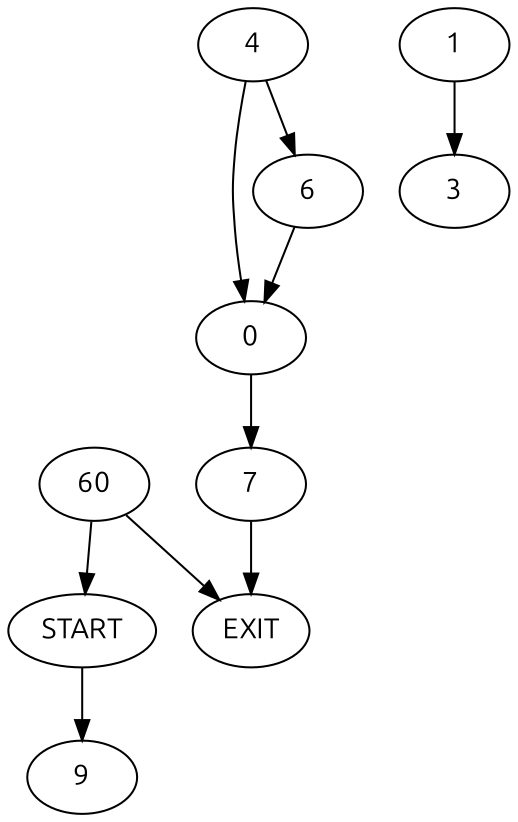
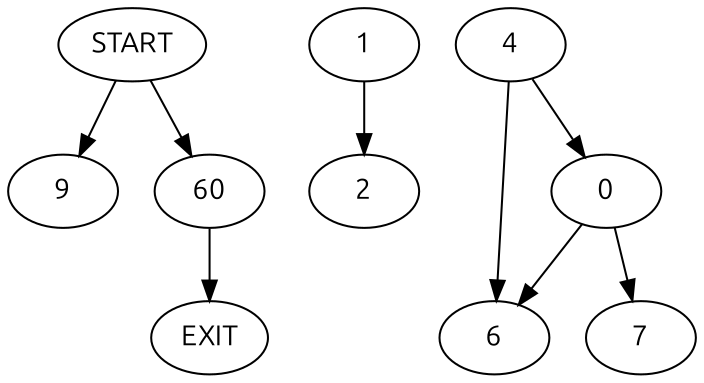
(455, 191) -> (364, 191)
(283, 255) -> (557, 256)
(89, 548) -> (166, 109)
(251, 548) -> none
